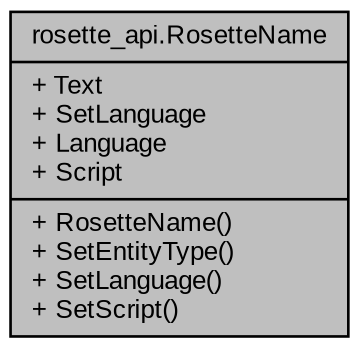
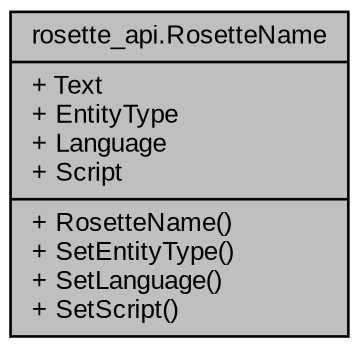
(120, 115) -> (106, 115)
